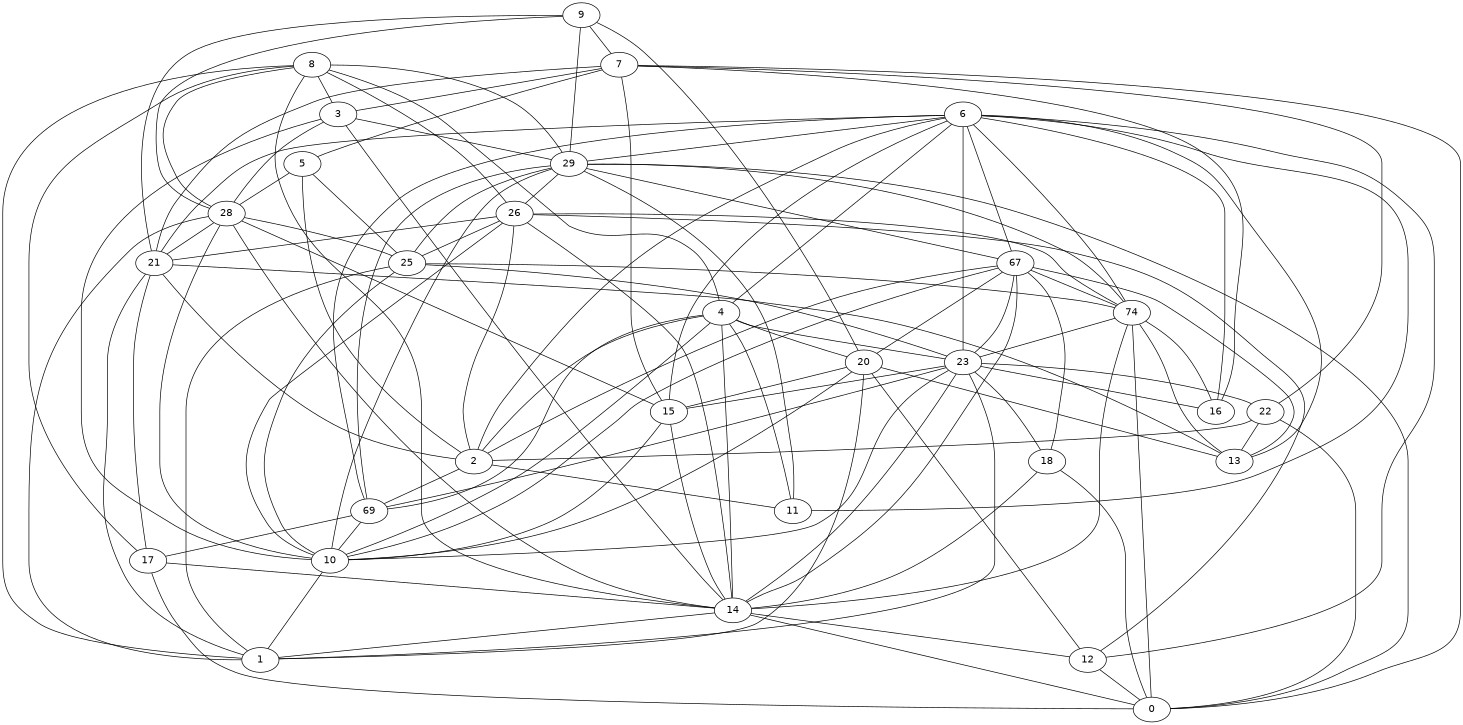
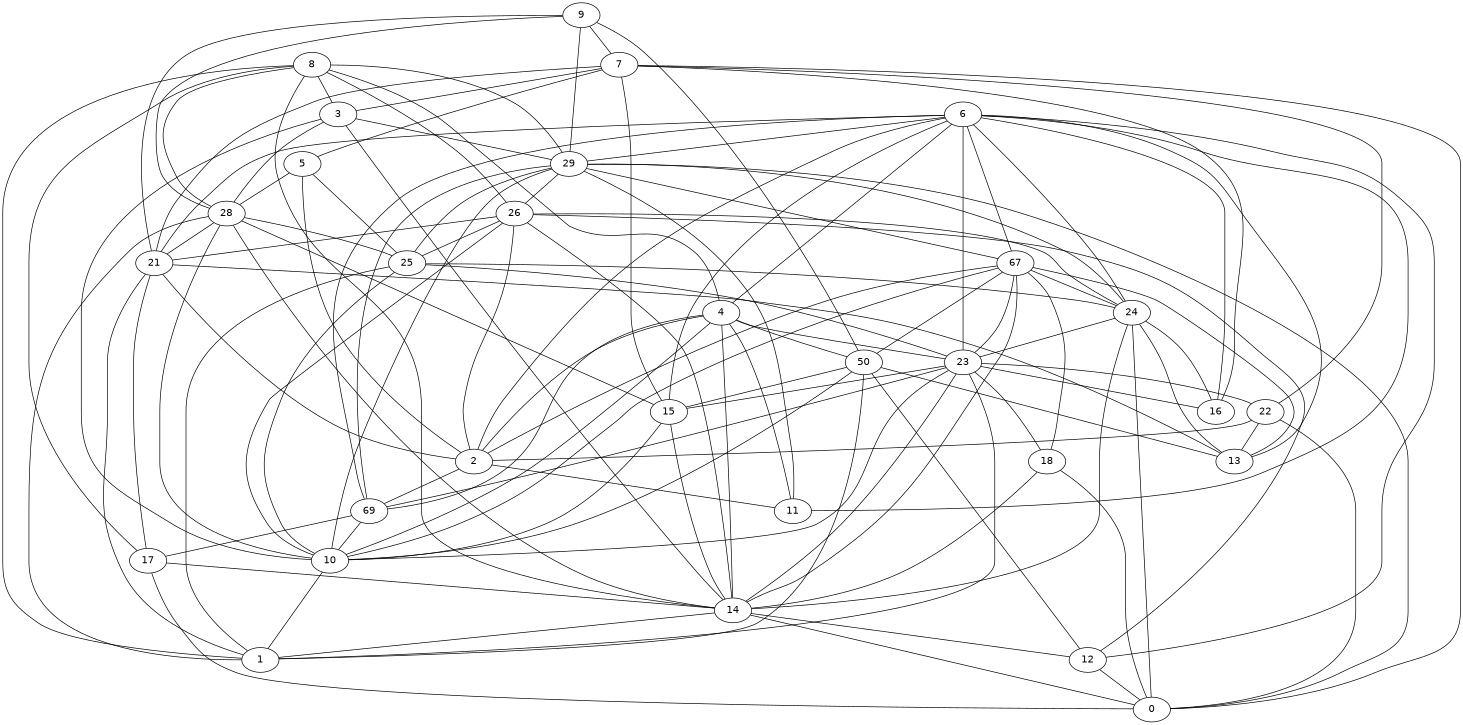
(1132, 313) -> (1132, 313)
(864, 362) -> (864, 362)
